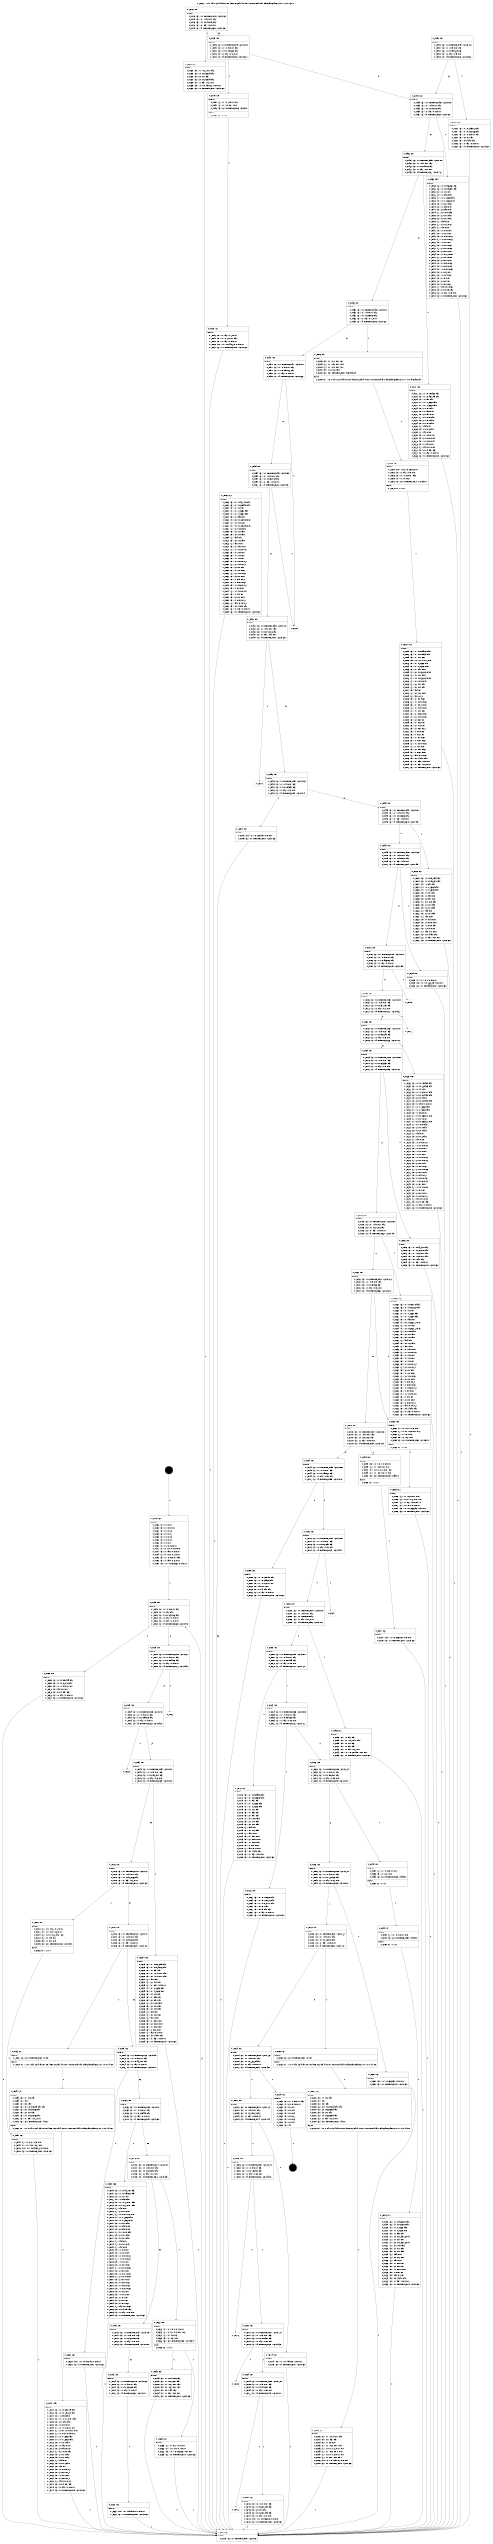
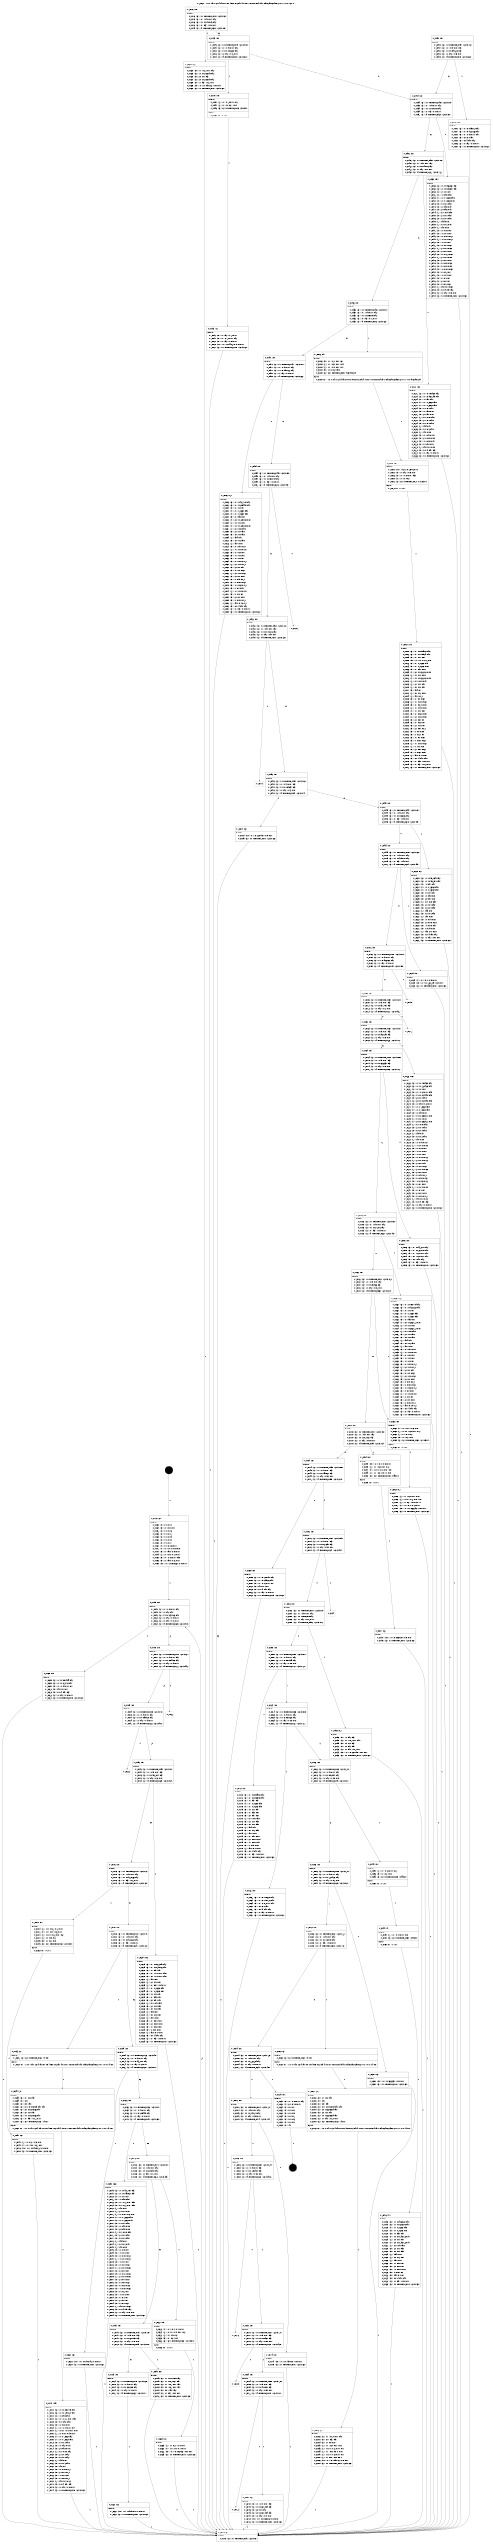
(293, 502) -> (252, 434)
(173, 2360) -> (149, 2358)
